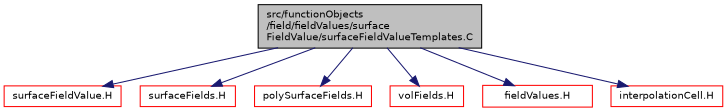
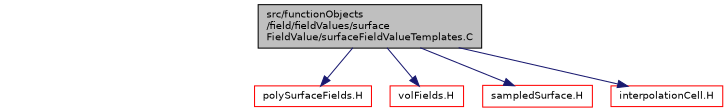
(63, 96) -> none
(188, 96) -> none
(538, 96) -> (538, 96)
